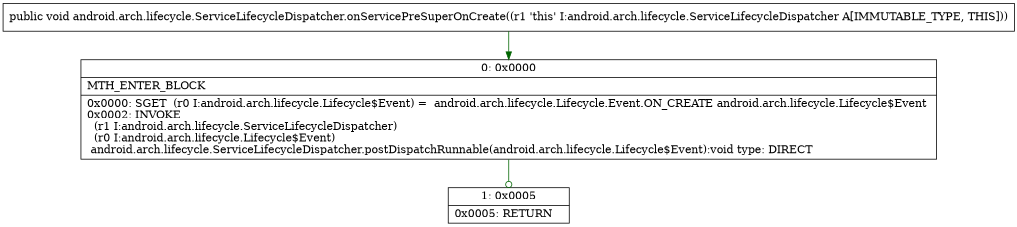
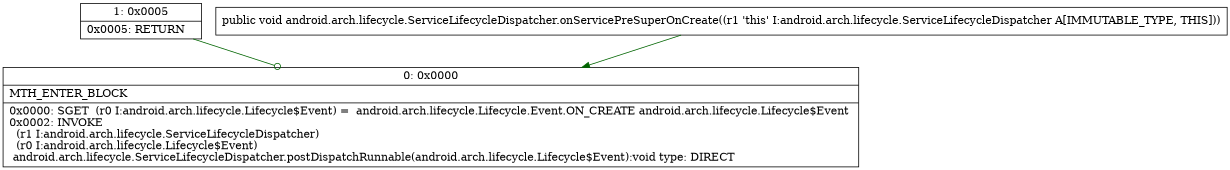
(509, 170) -> (234, 52)
